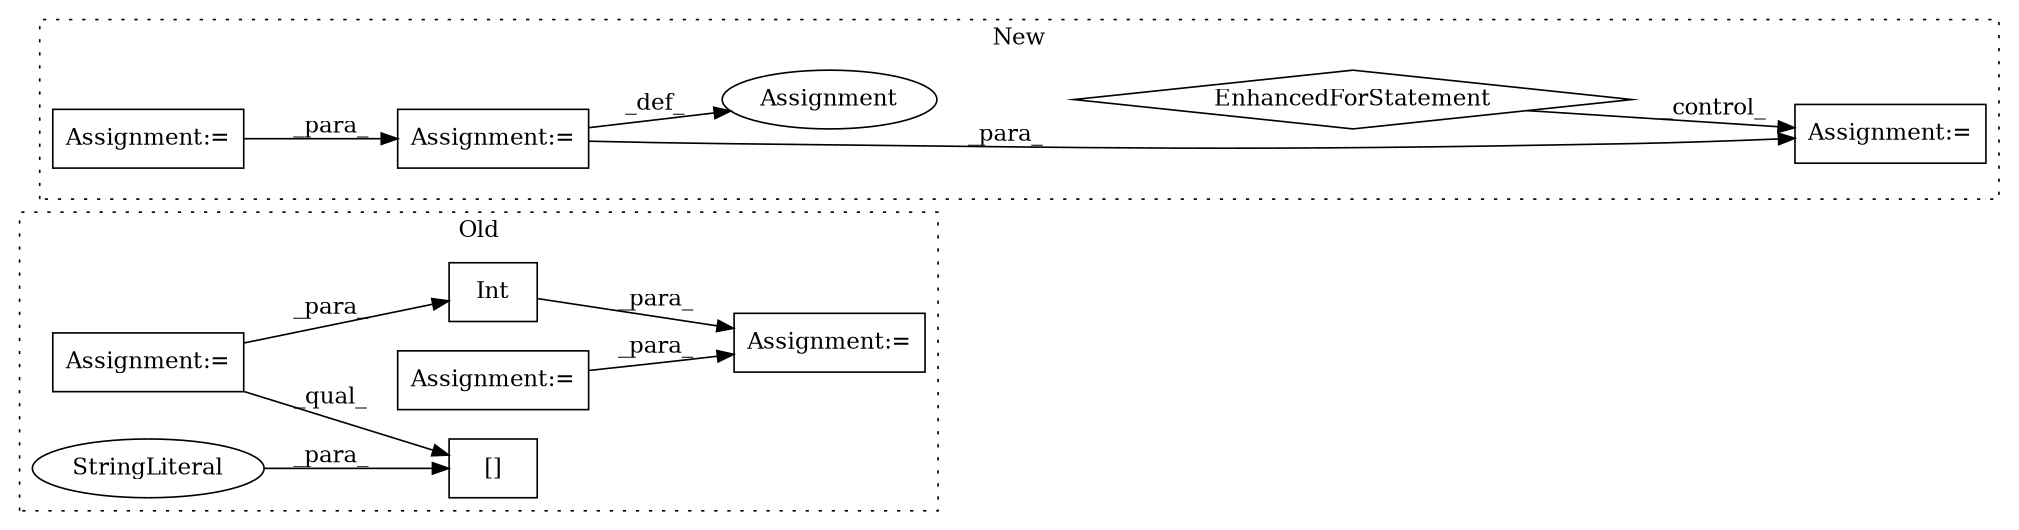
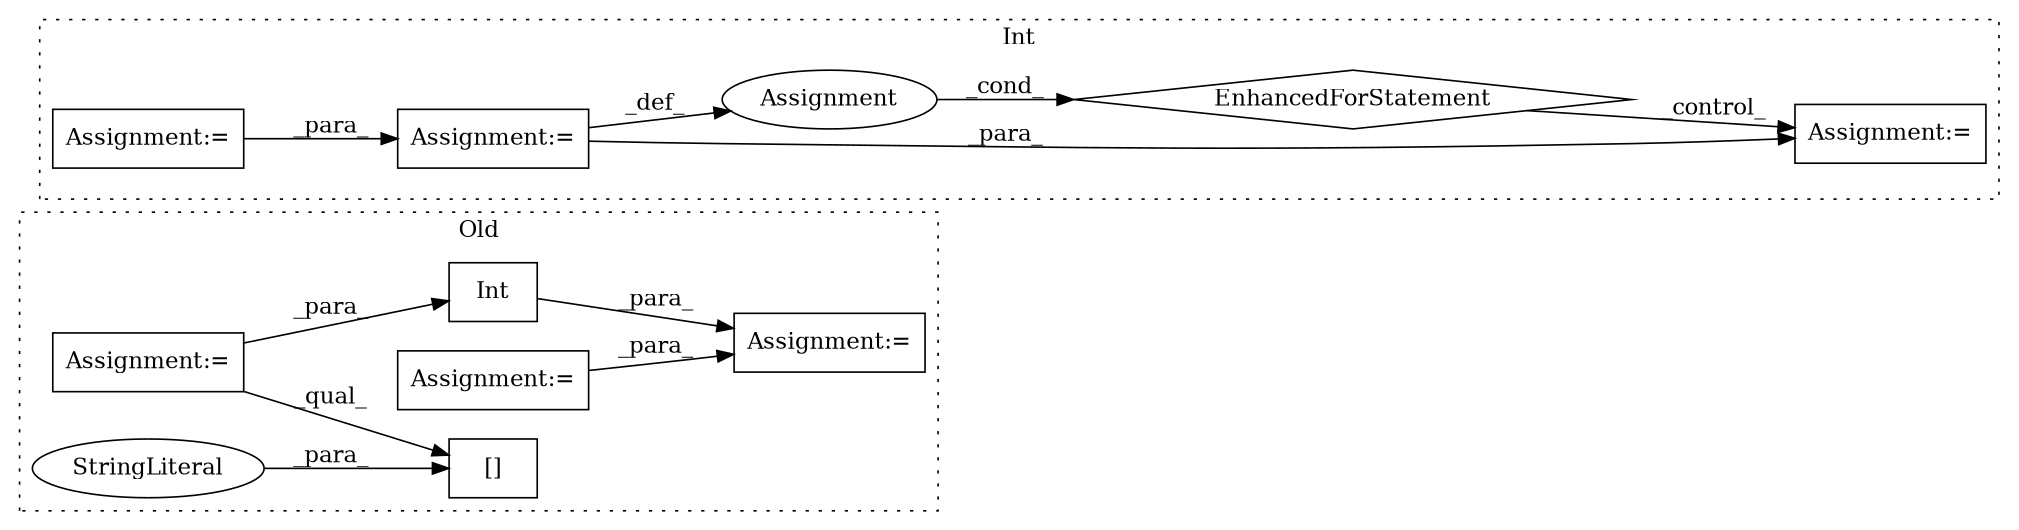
(1019, 38) -> (1019, 38)
none -> (997, 100)
